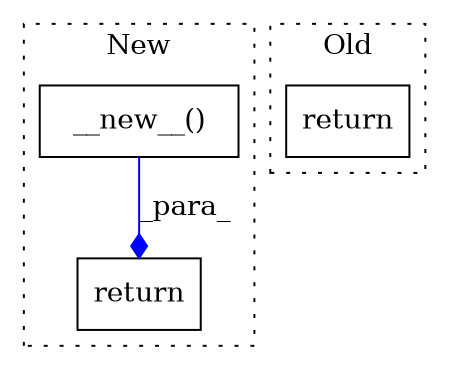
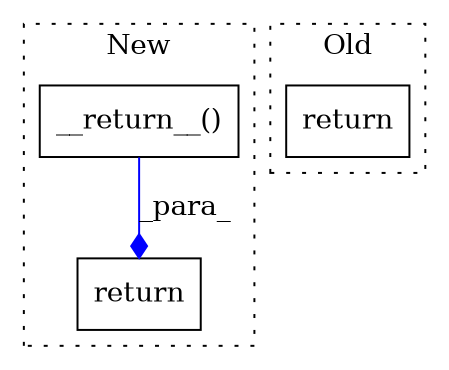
(139, 121) -> (139, 121)
